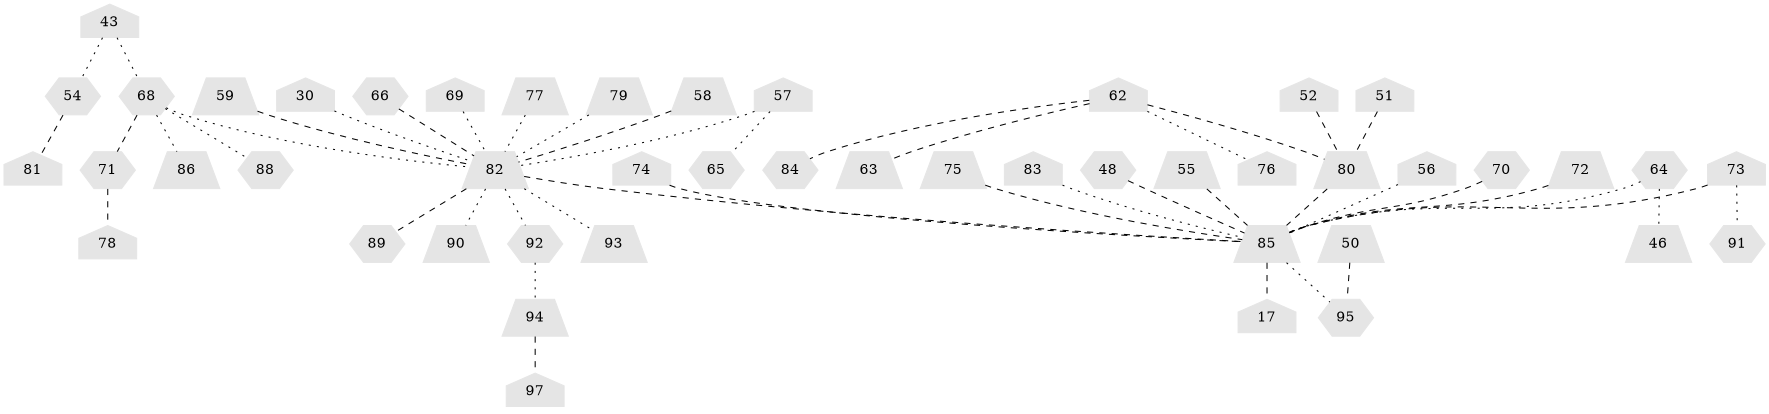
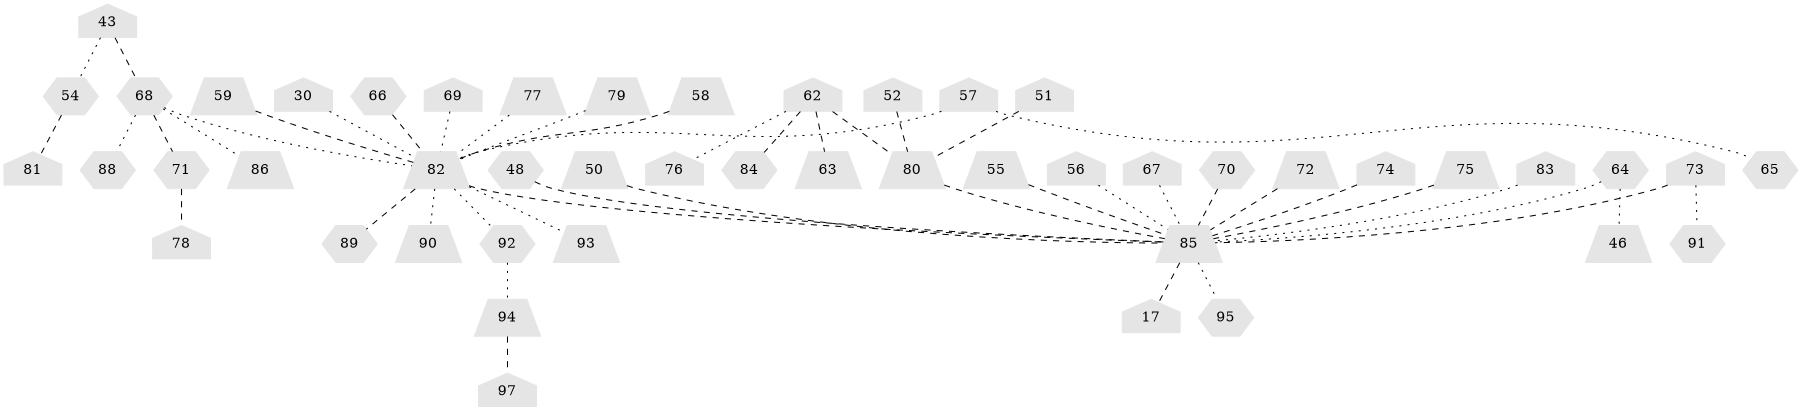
(127, 58) -> (125, 58)
none -> (1152, 170)
(1348, 281) -> (893, 230)
